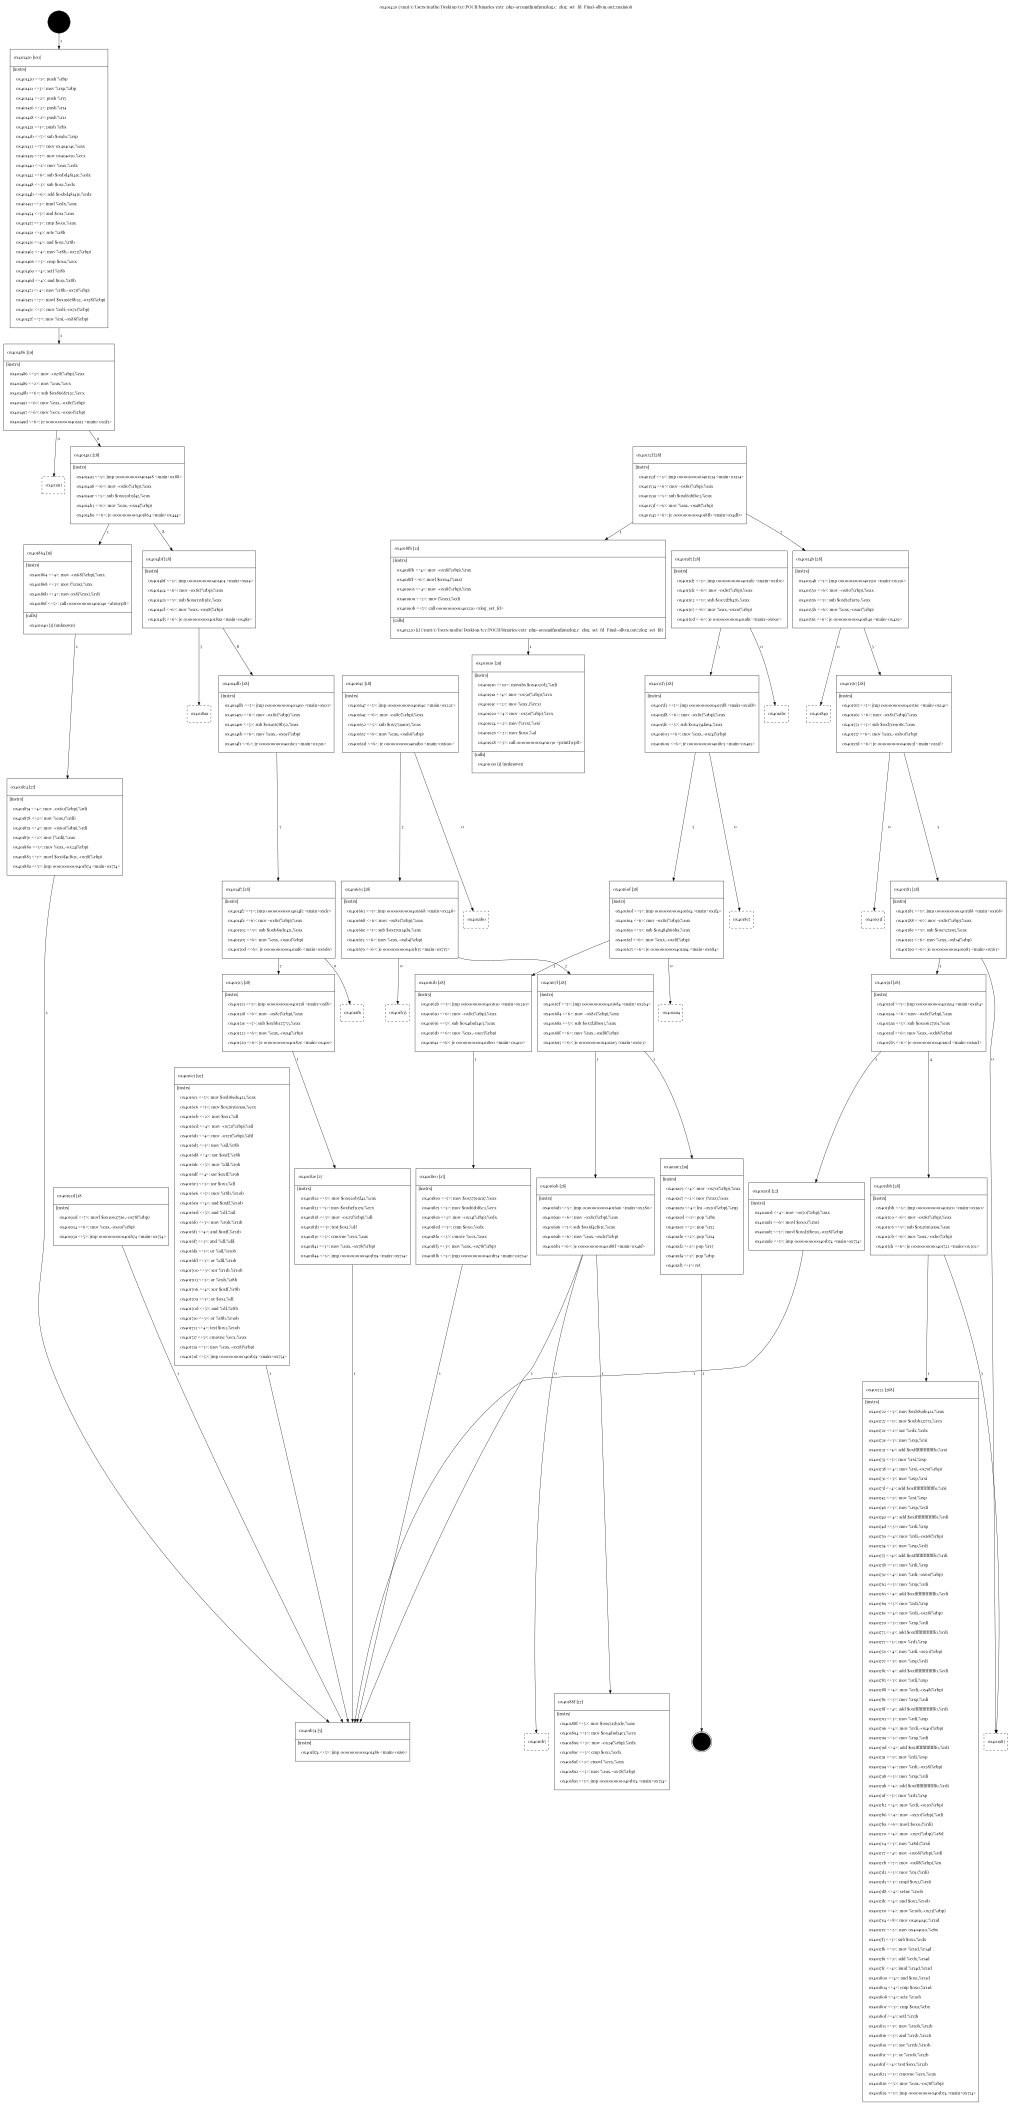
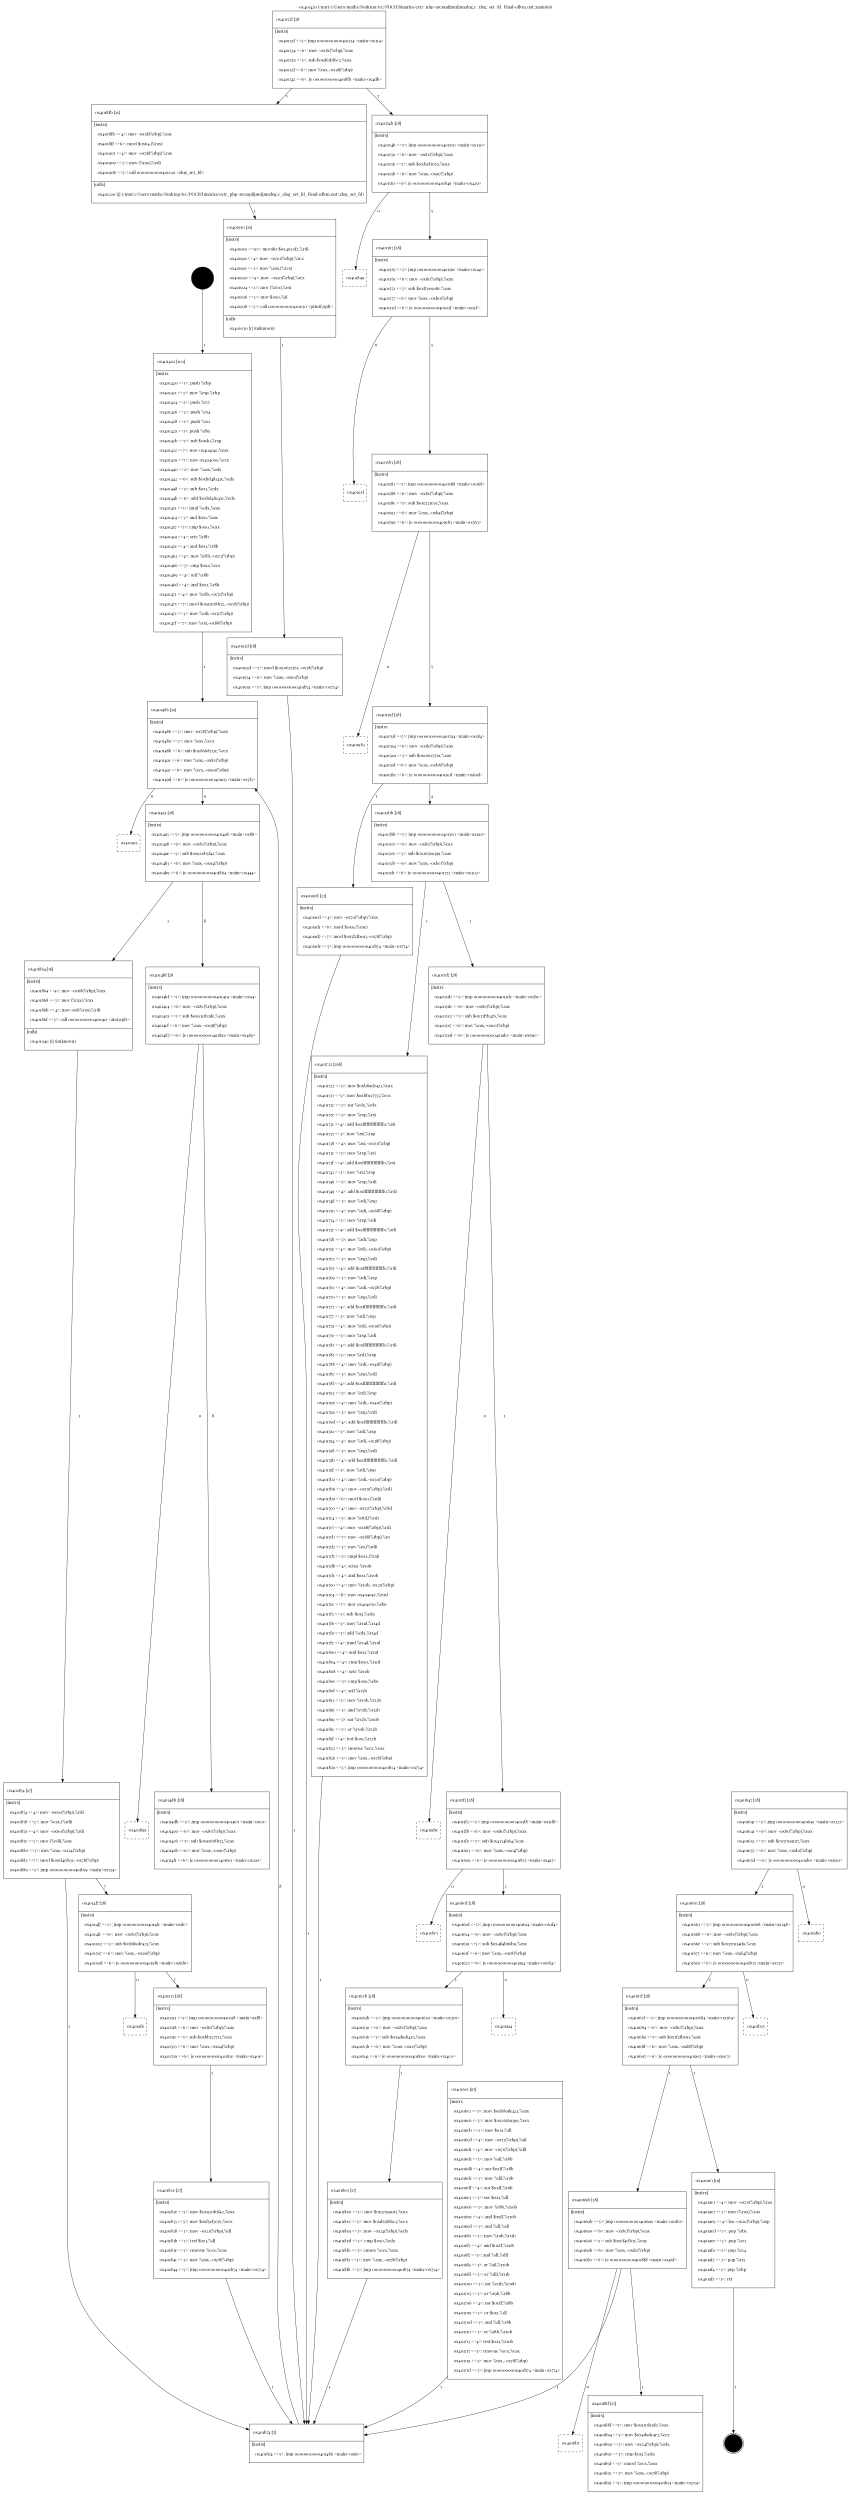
none -> (282, 486)
(201, 647) -> (200, 1416)
(277, 815) -> (101, 1885)
(991, 1453) -> (458, 923)
none -> (278, 1606)
none -> (318, 2099)
